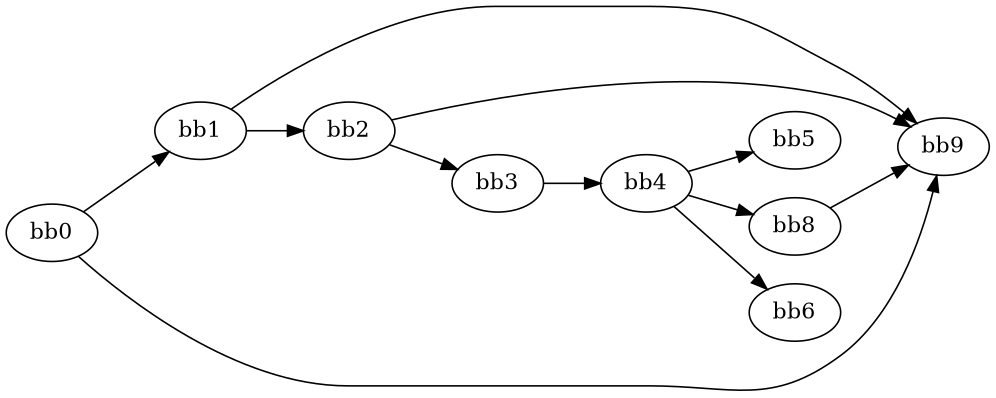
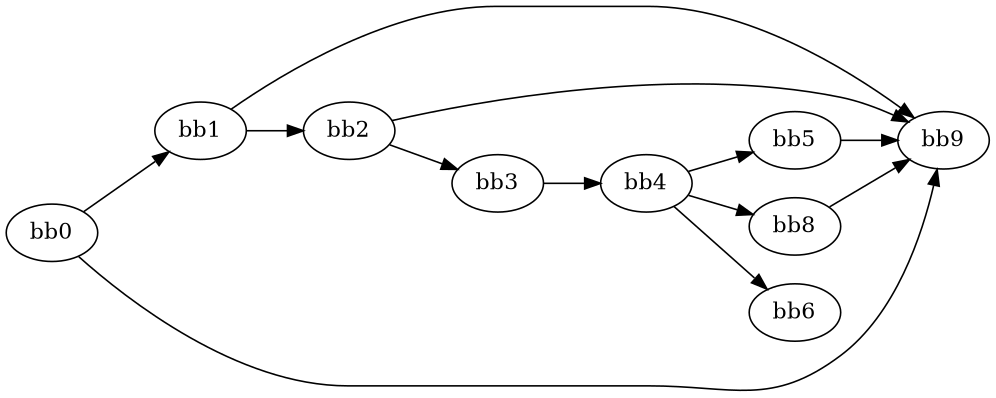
none -> (861, 140)
